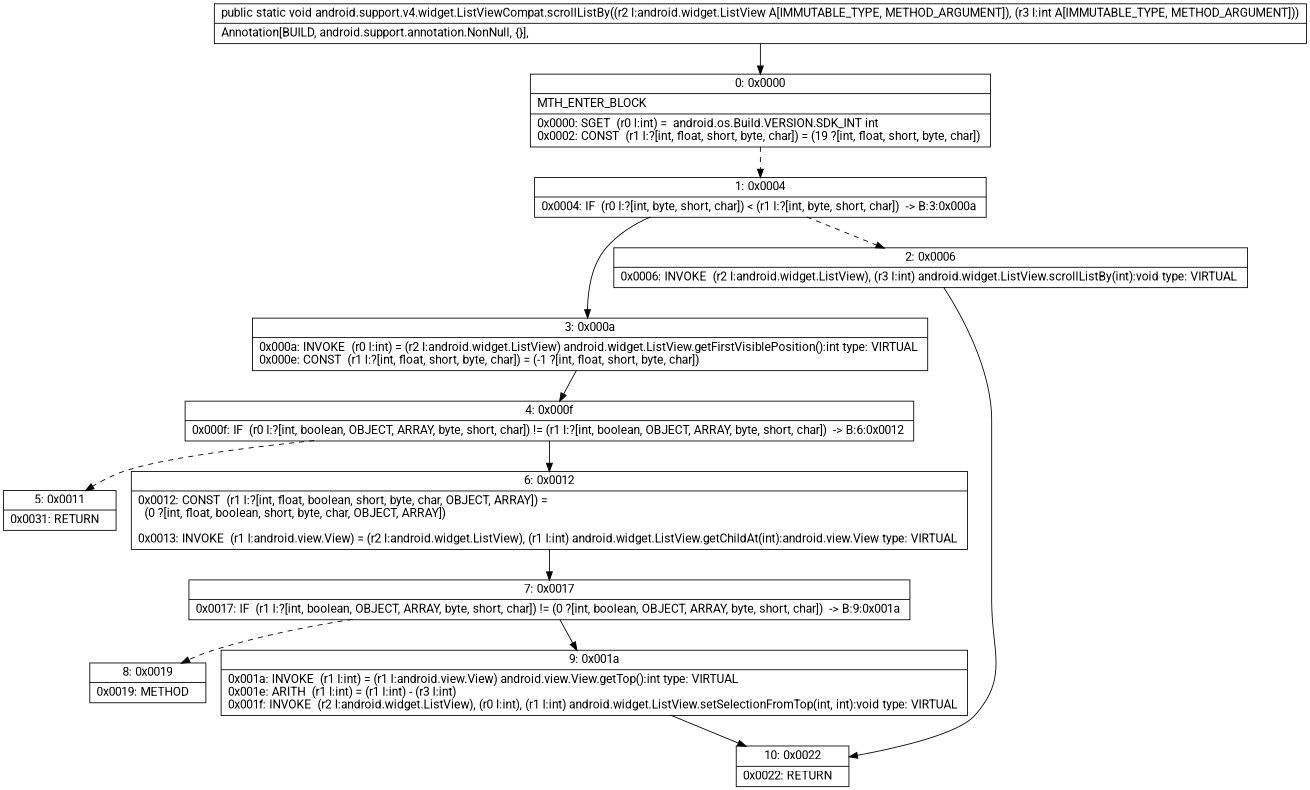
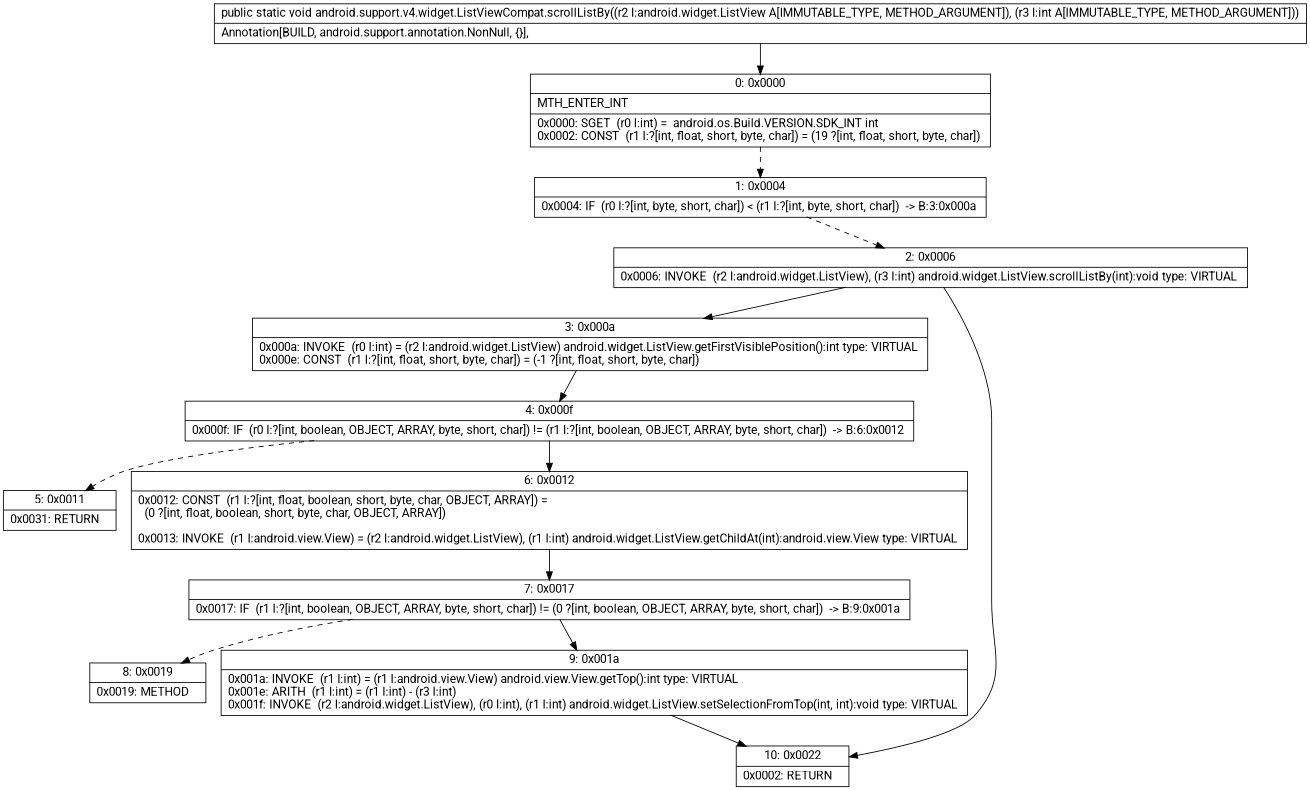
(592, 103) -> (583, 103)
(603, 252) -> (779, 302)
(793, 776) -> (793, 776)
